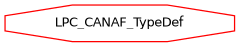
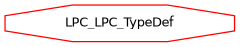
(120, 23) -> (120, 23)
